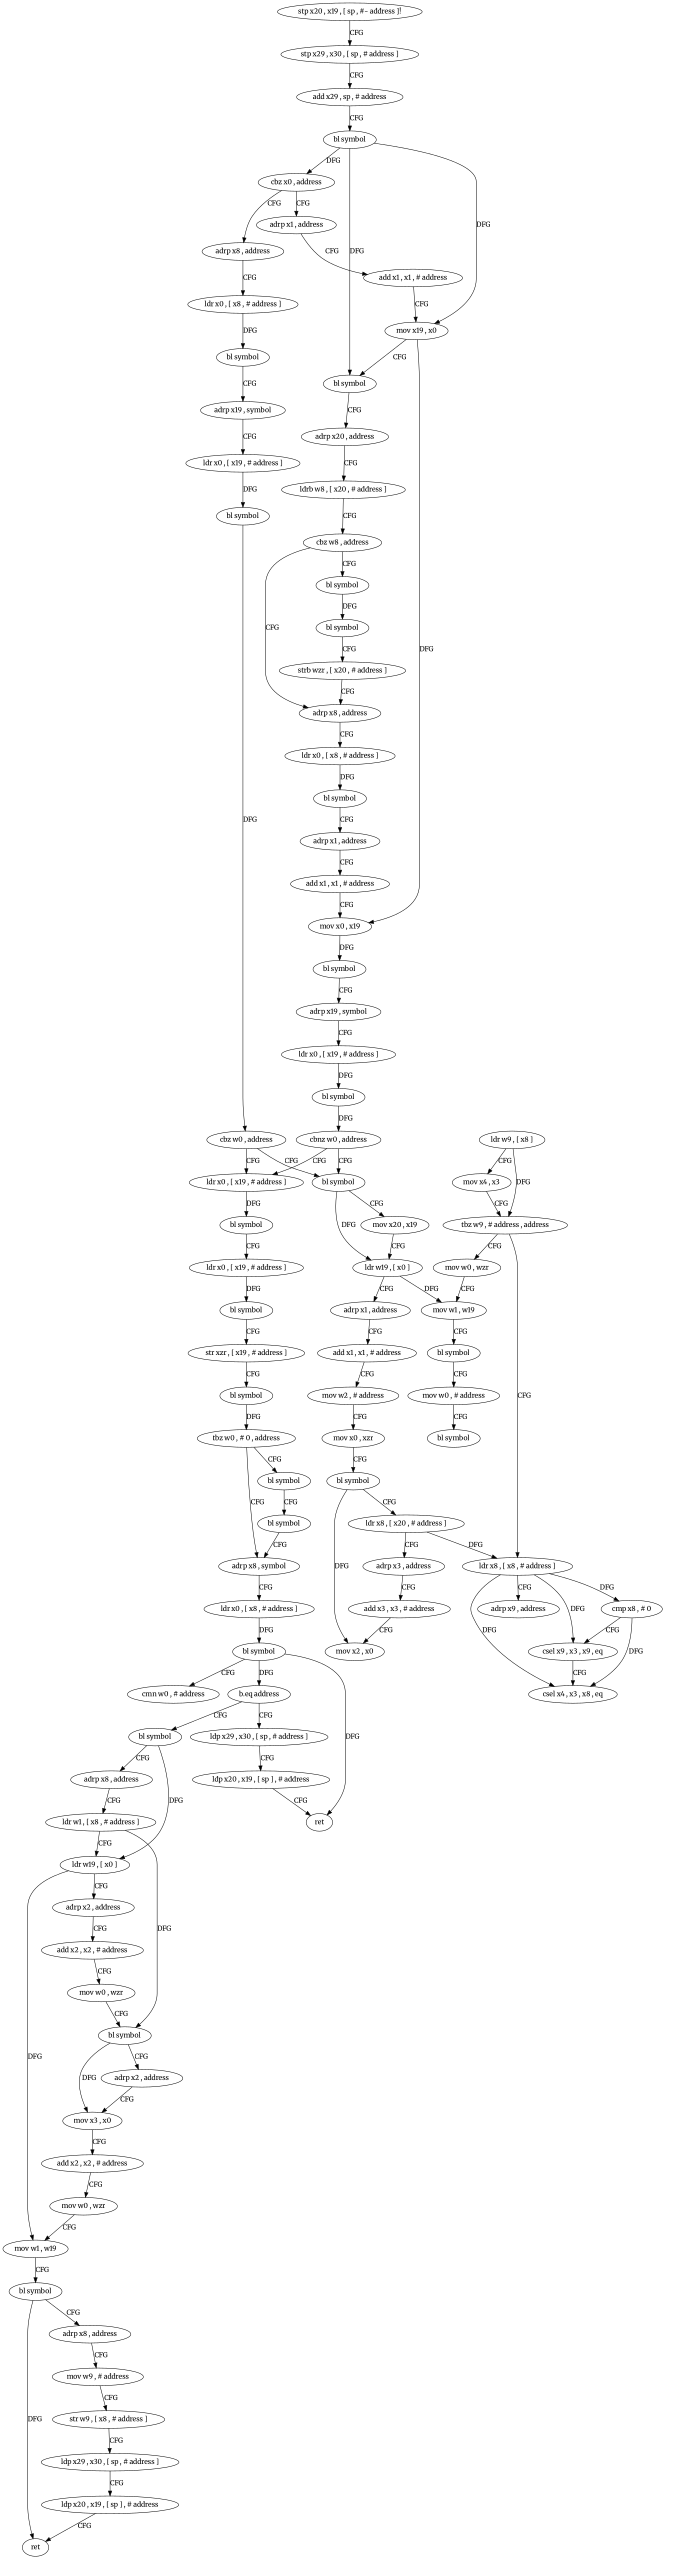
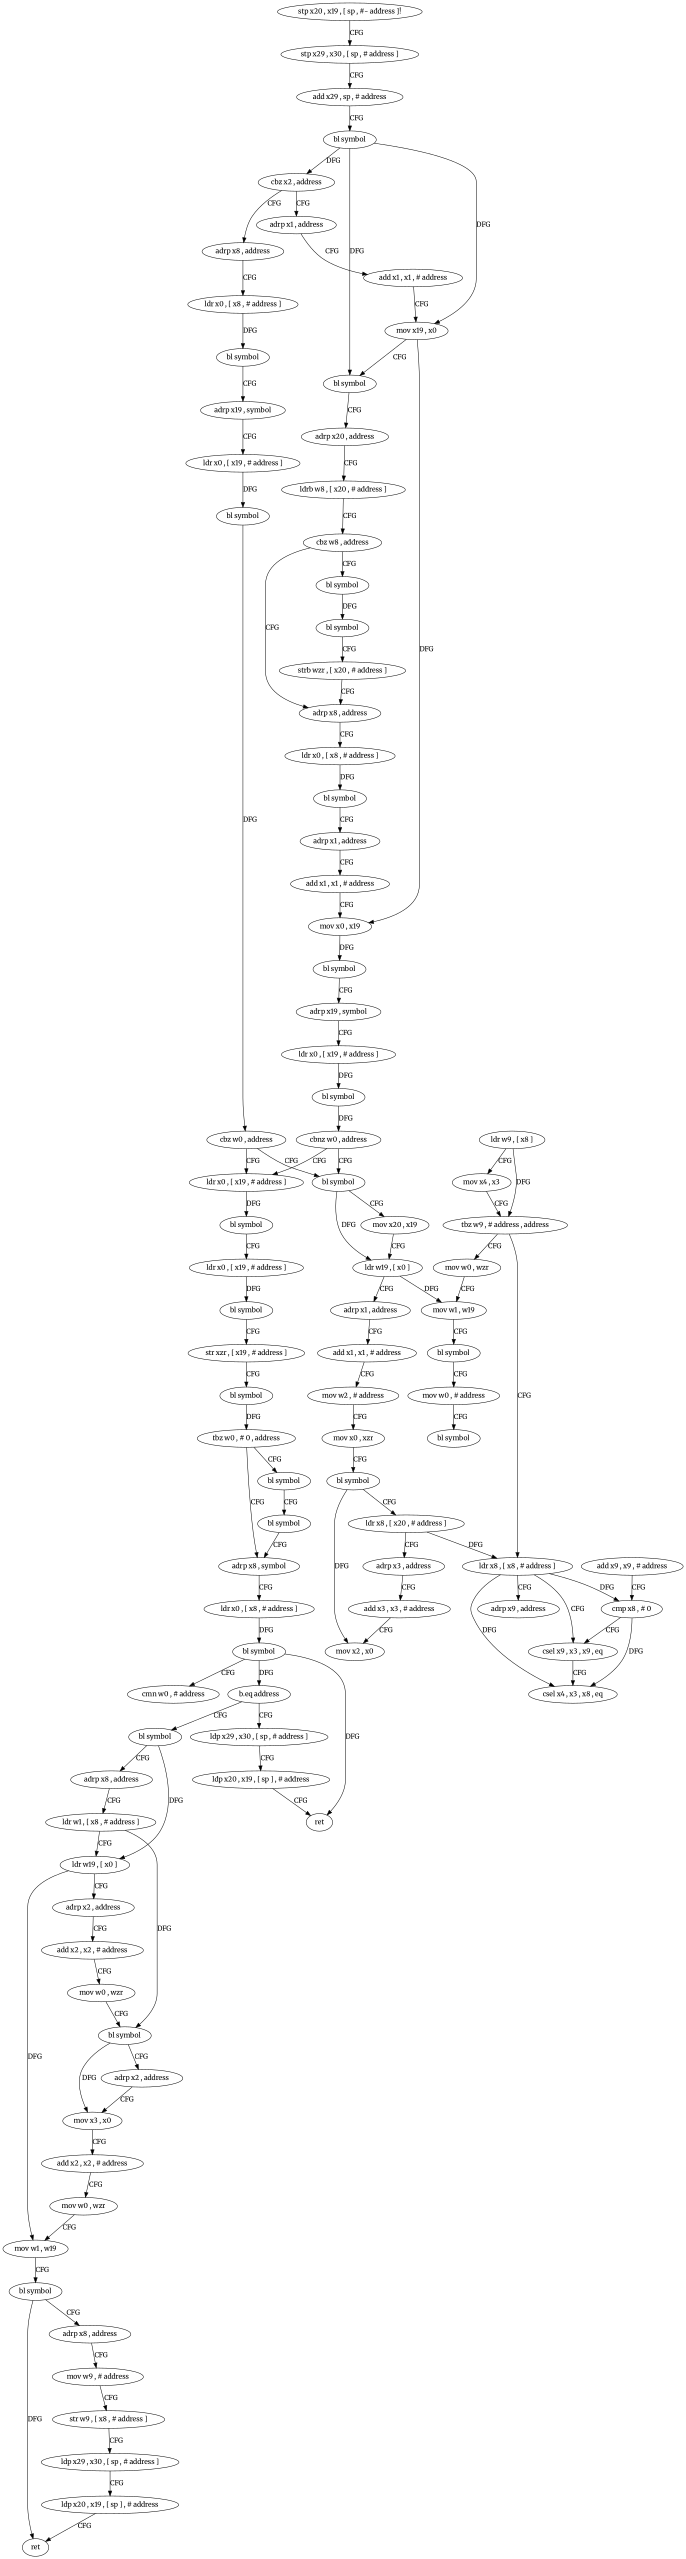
(296, 182) -> (296, 182)
none -> (632, 1566)
(578, 1609) -> (578, 1609)
